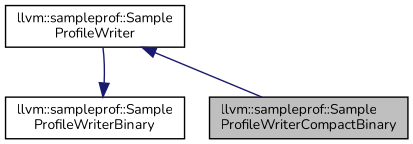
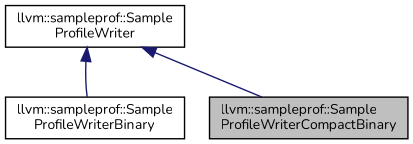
(104, 65) -> (86, 79)
